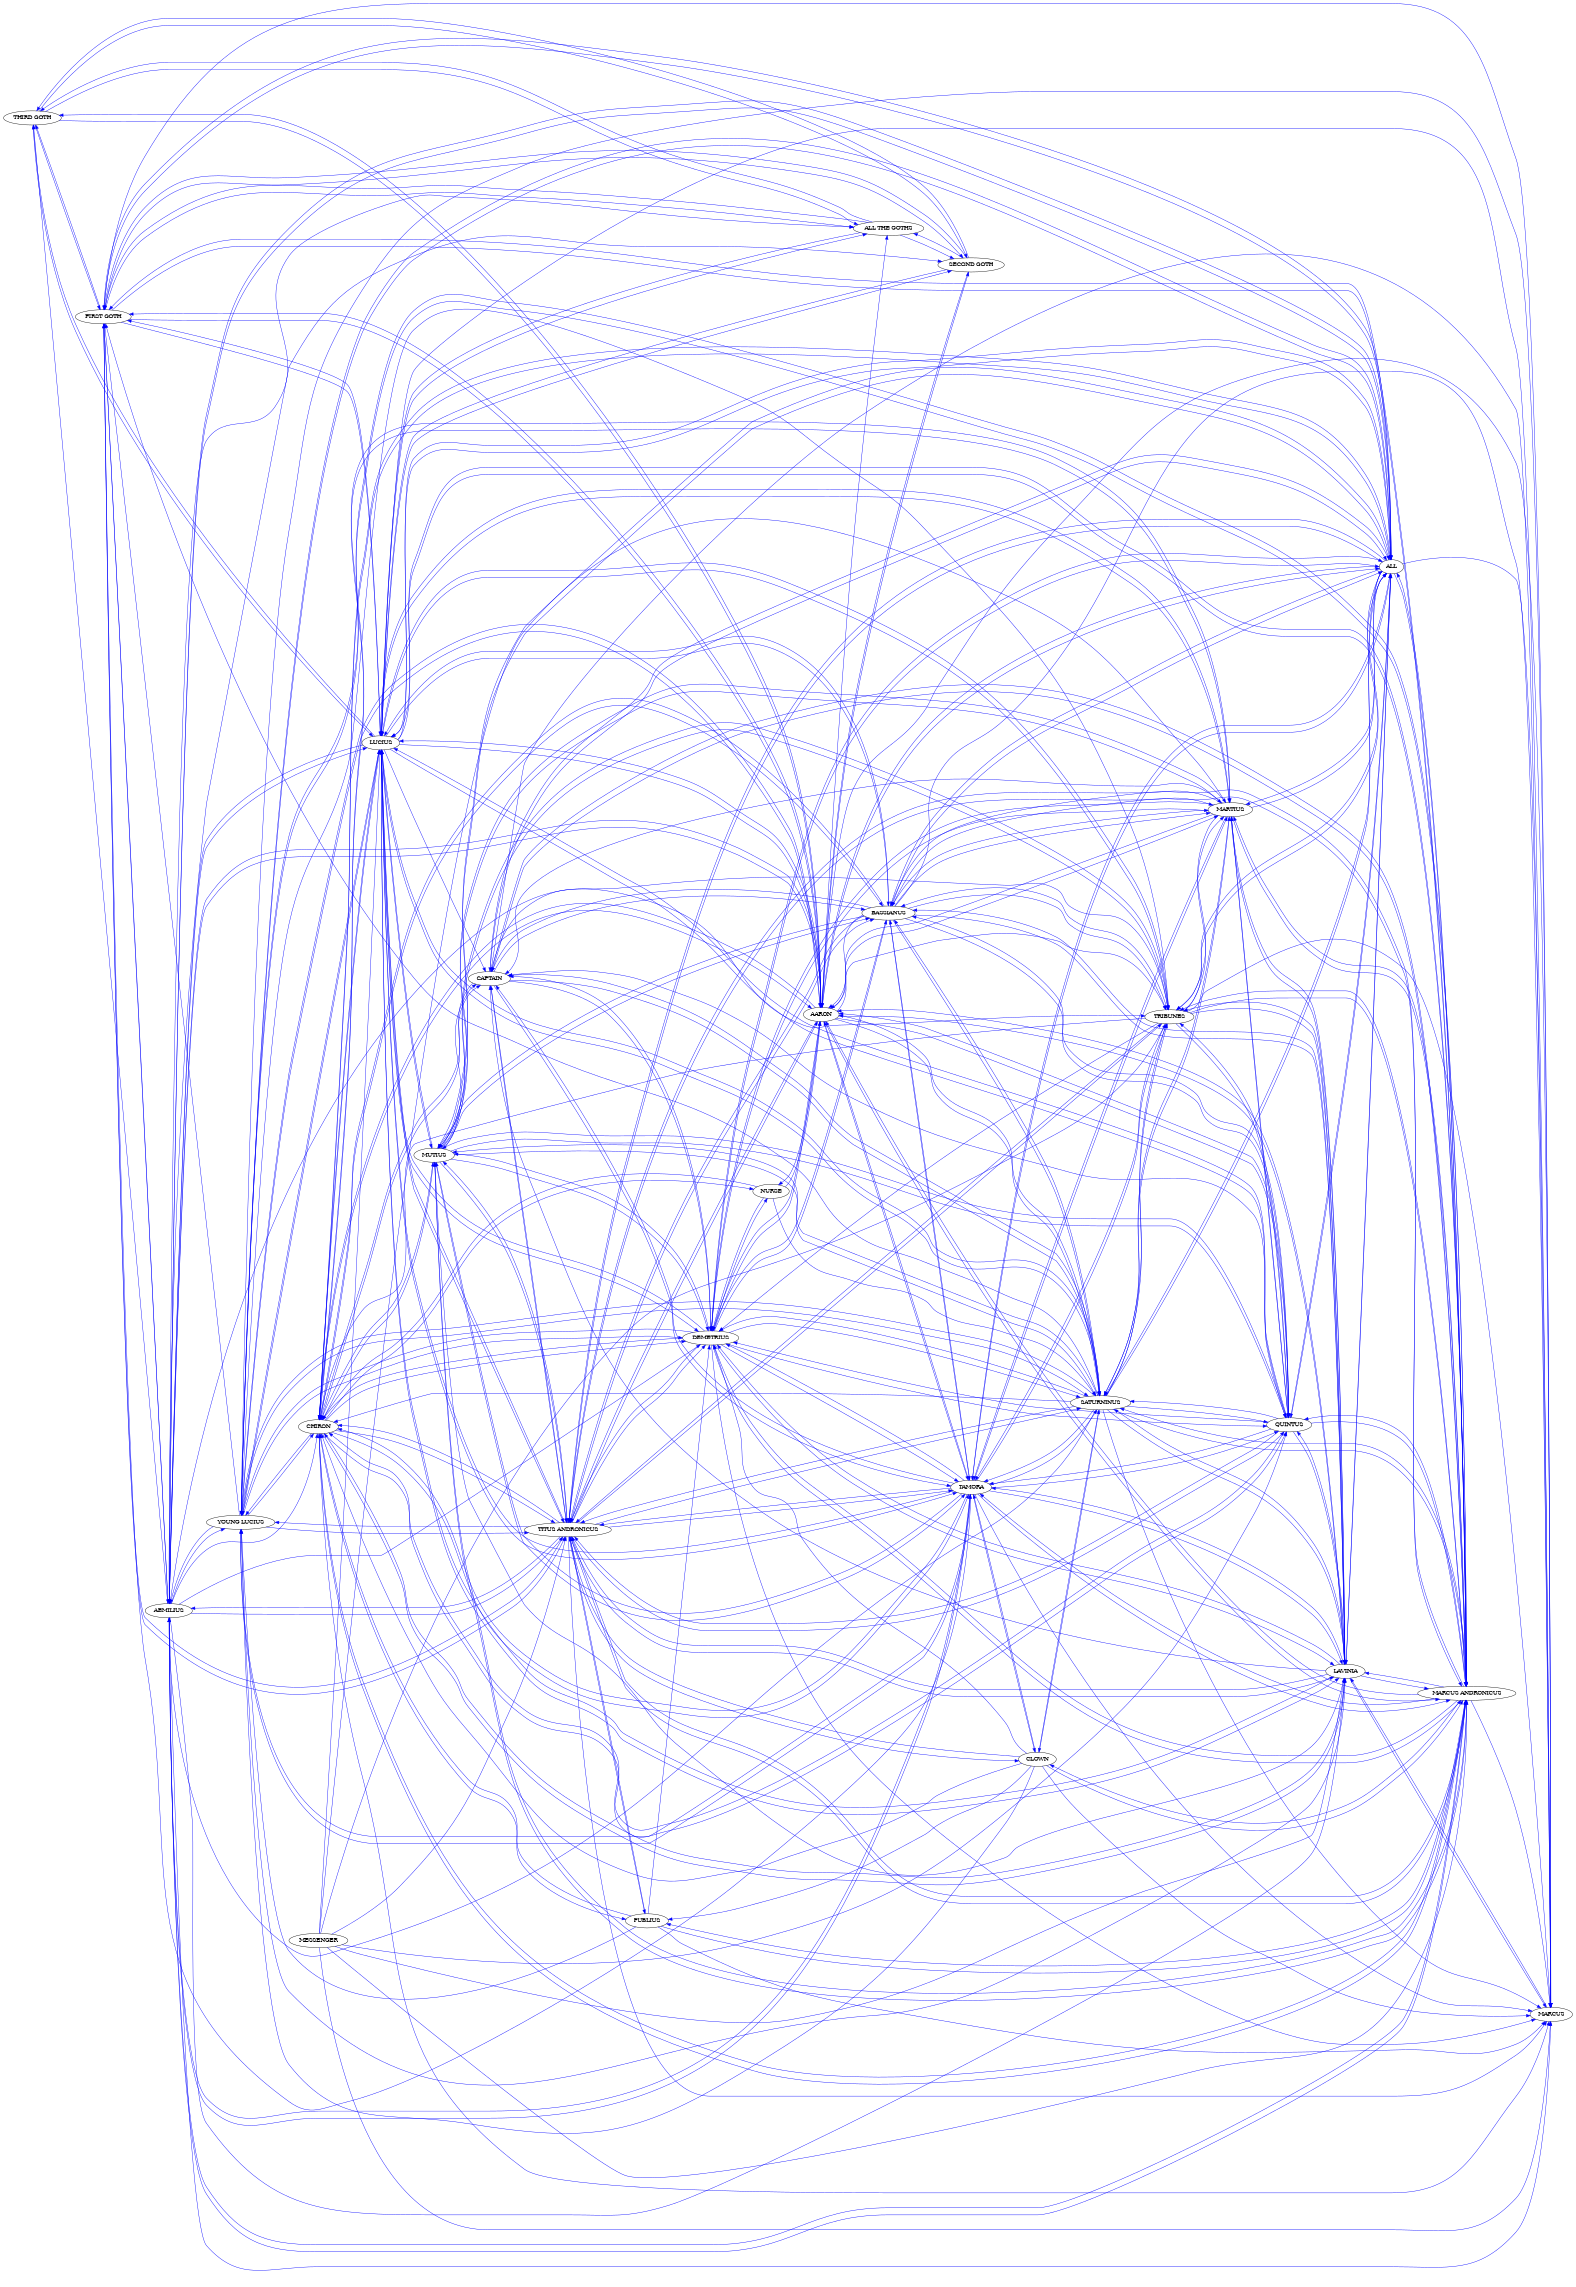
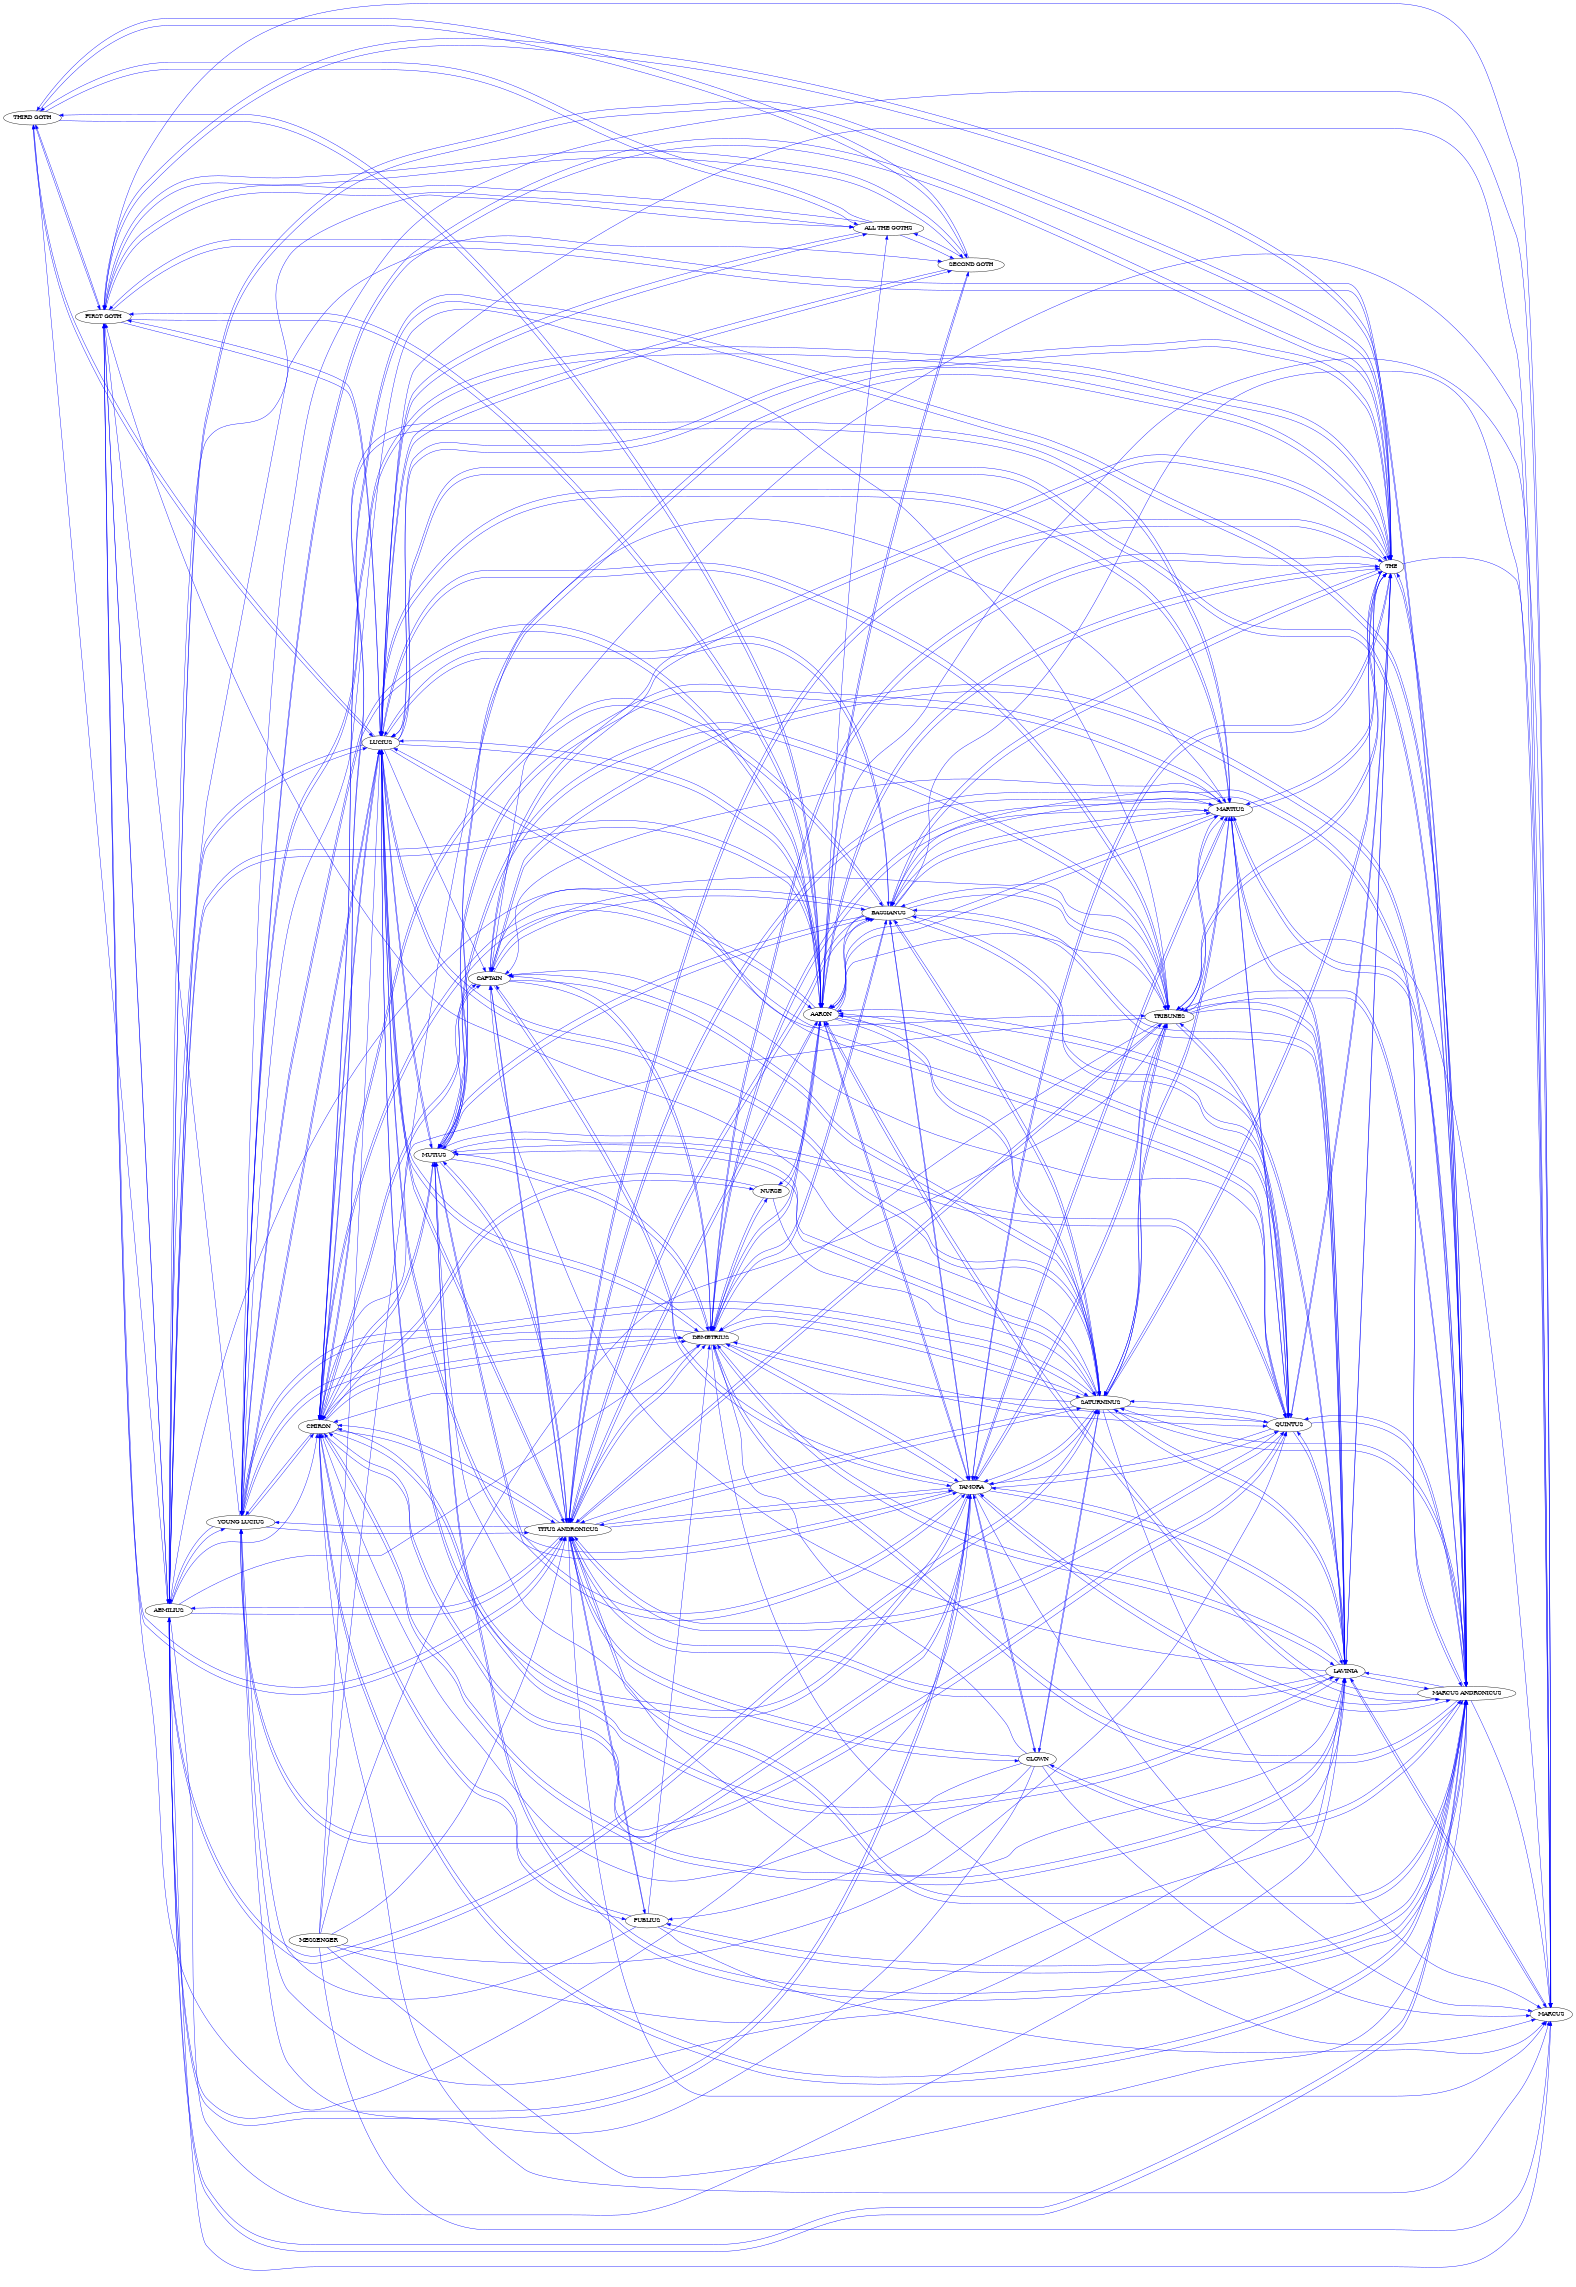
(1391, 567) -> (1391, 567)
none -> (844, 961)
none -> (578, 1852)
